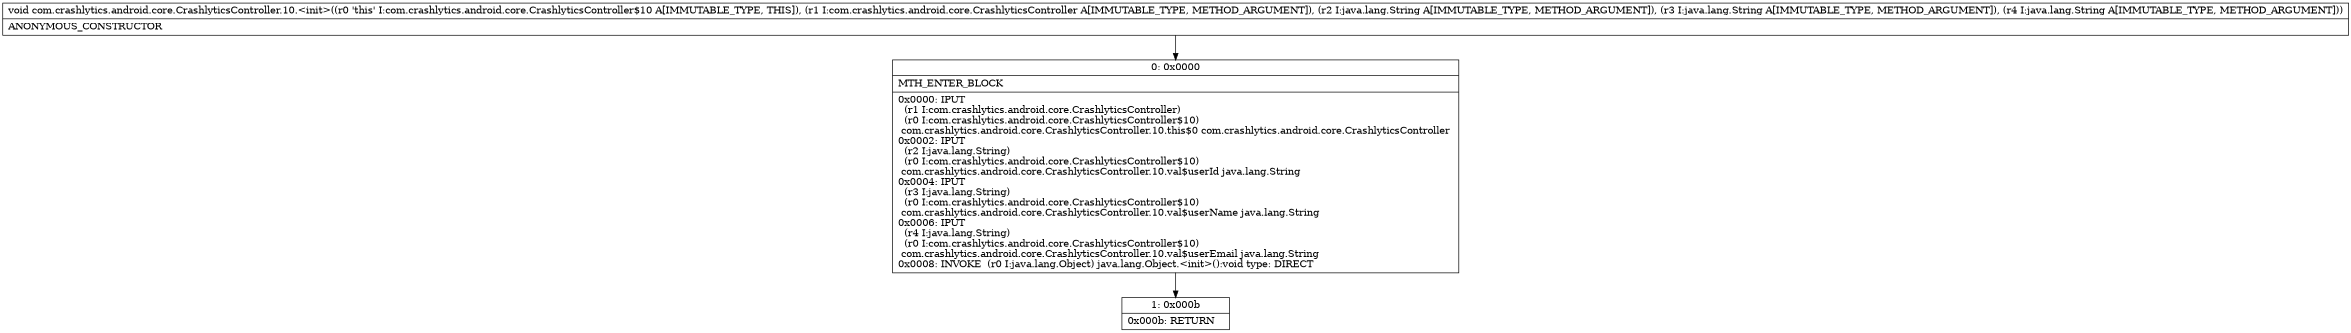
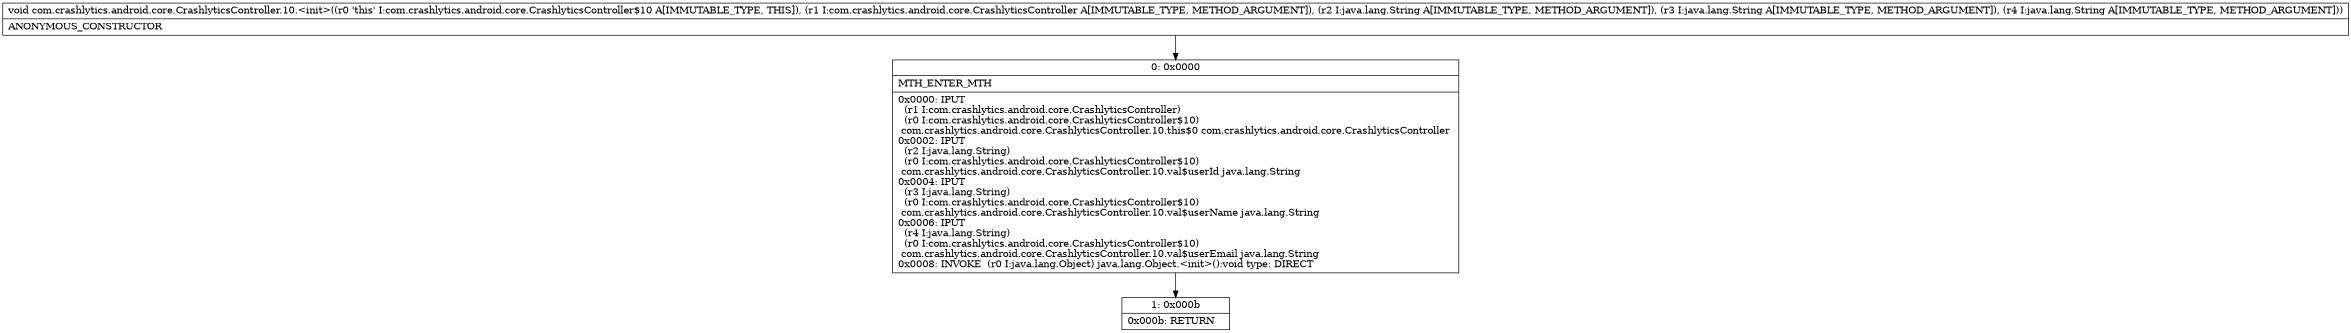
(951, 84) -> (945, 84)
